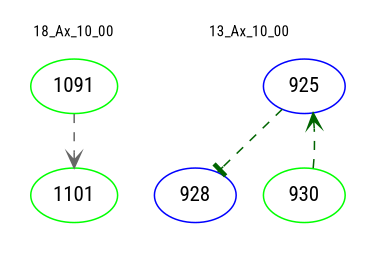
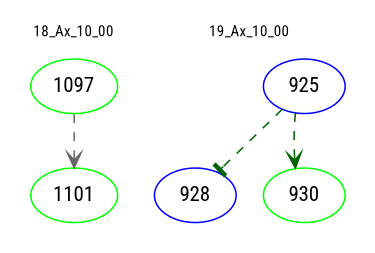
(250, 33) -> (250, 33)
(74, 86) -> (74, 86)
(314, 148) -> (294, 133)
